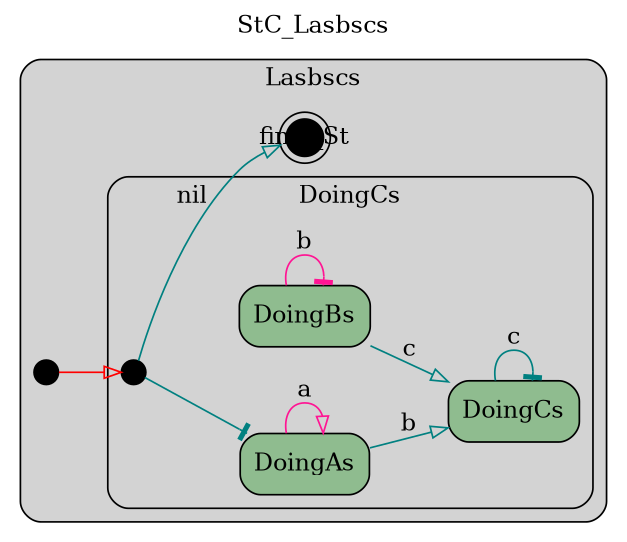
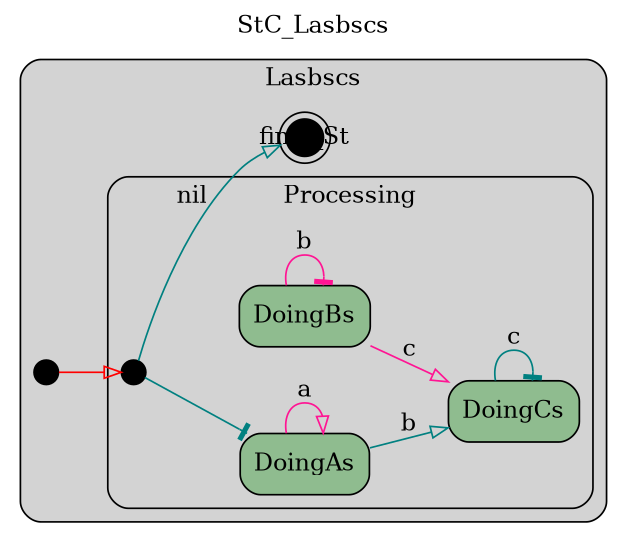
(350, 196) -> (350, 196)
(402, 360) -> (402, 360)
